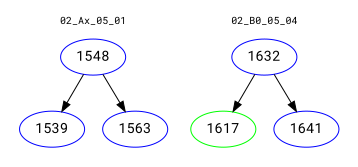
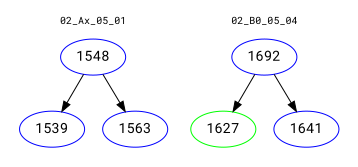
(264, 57) -> (264, 57)
(223, 129) -> (223, 129)
